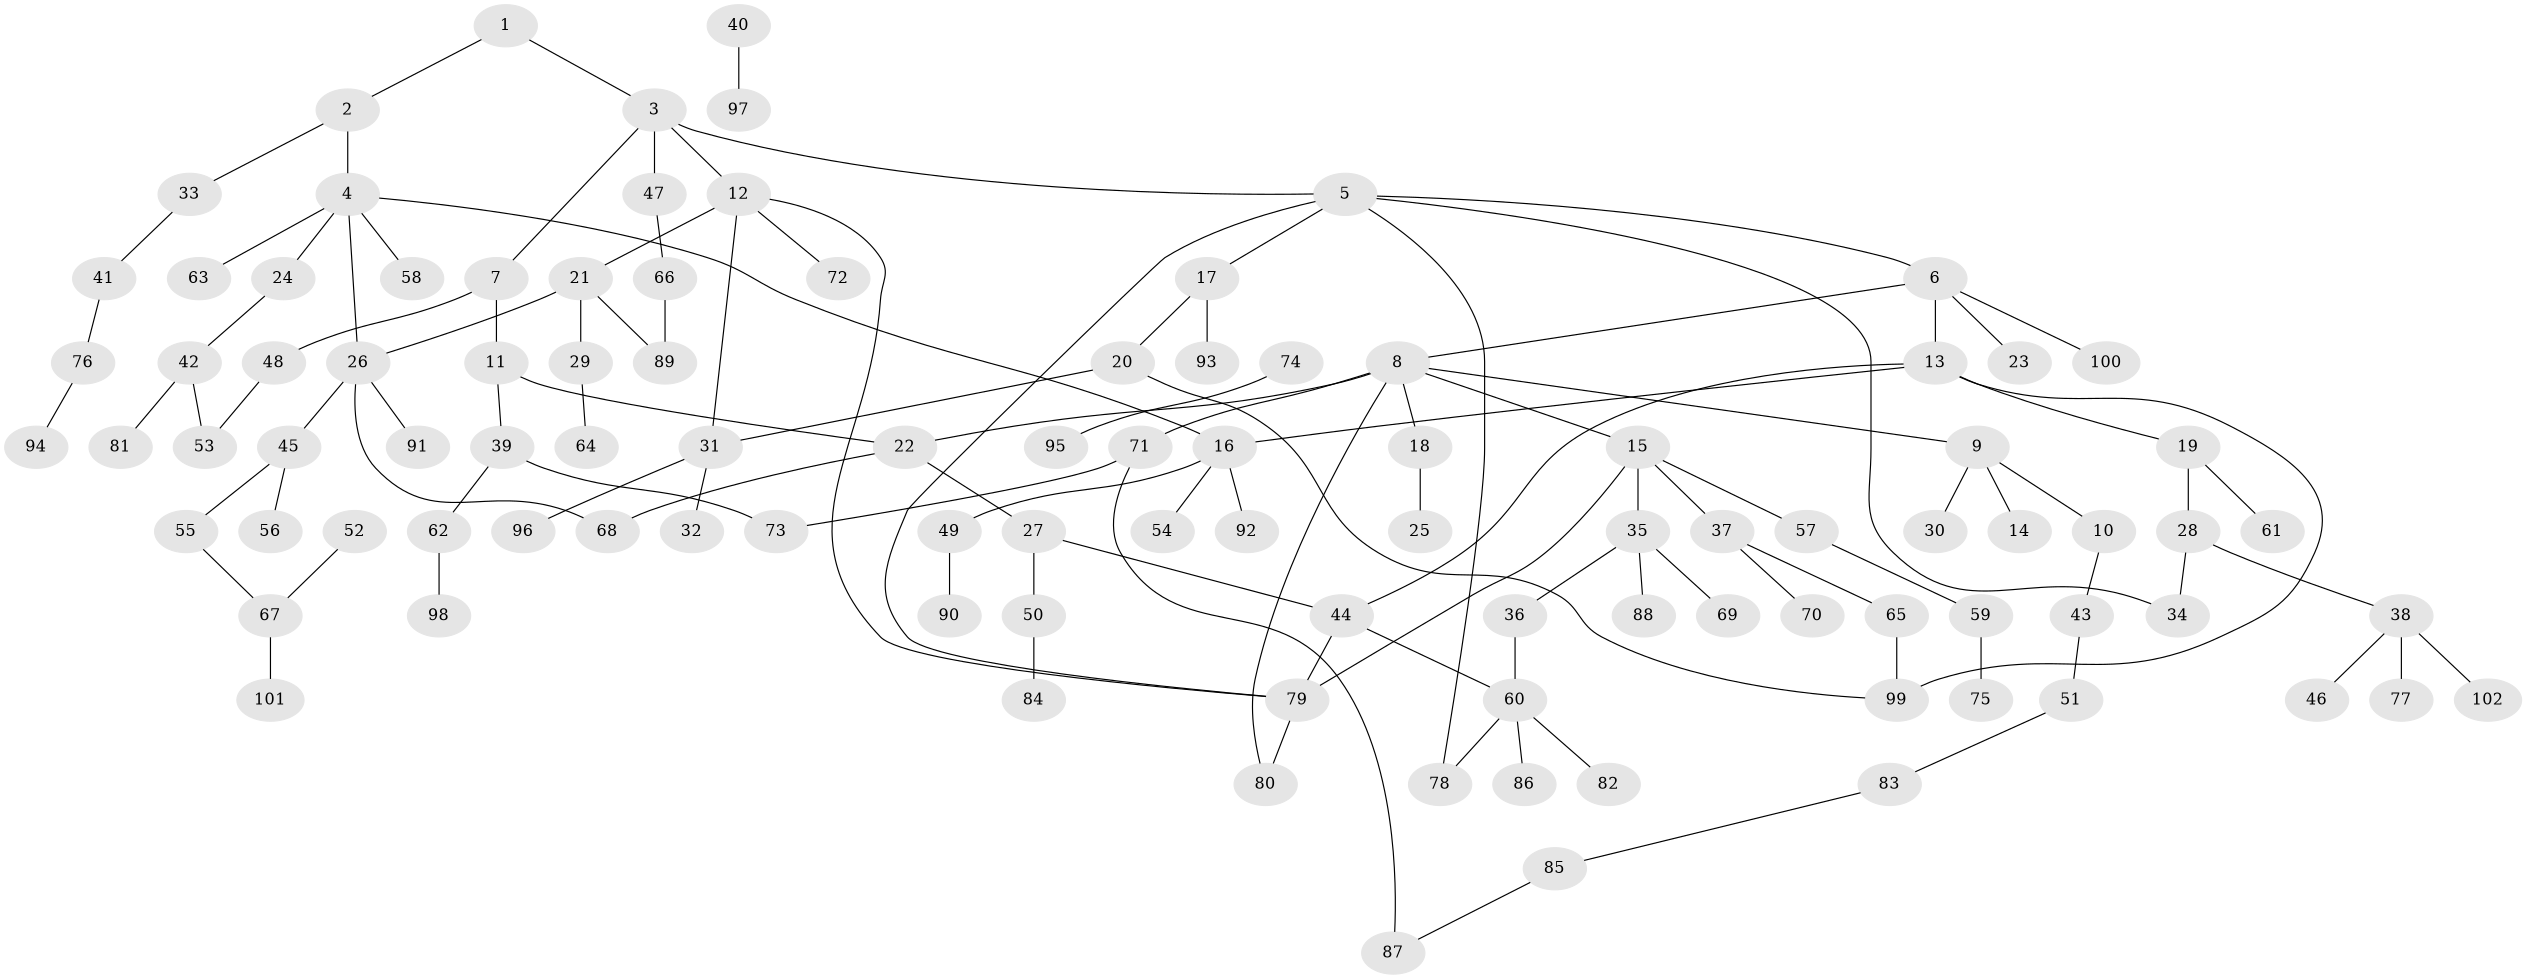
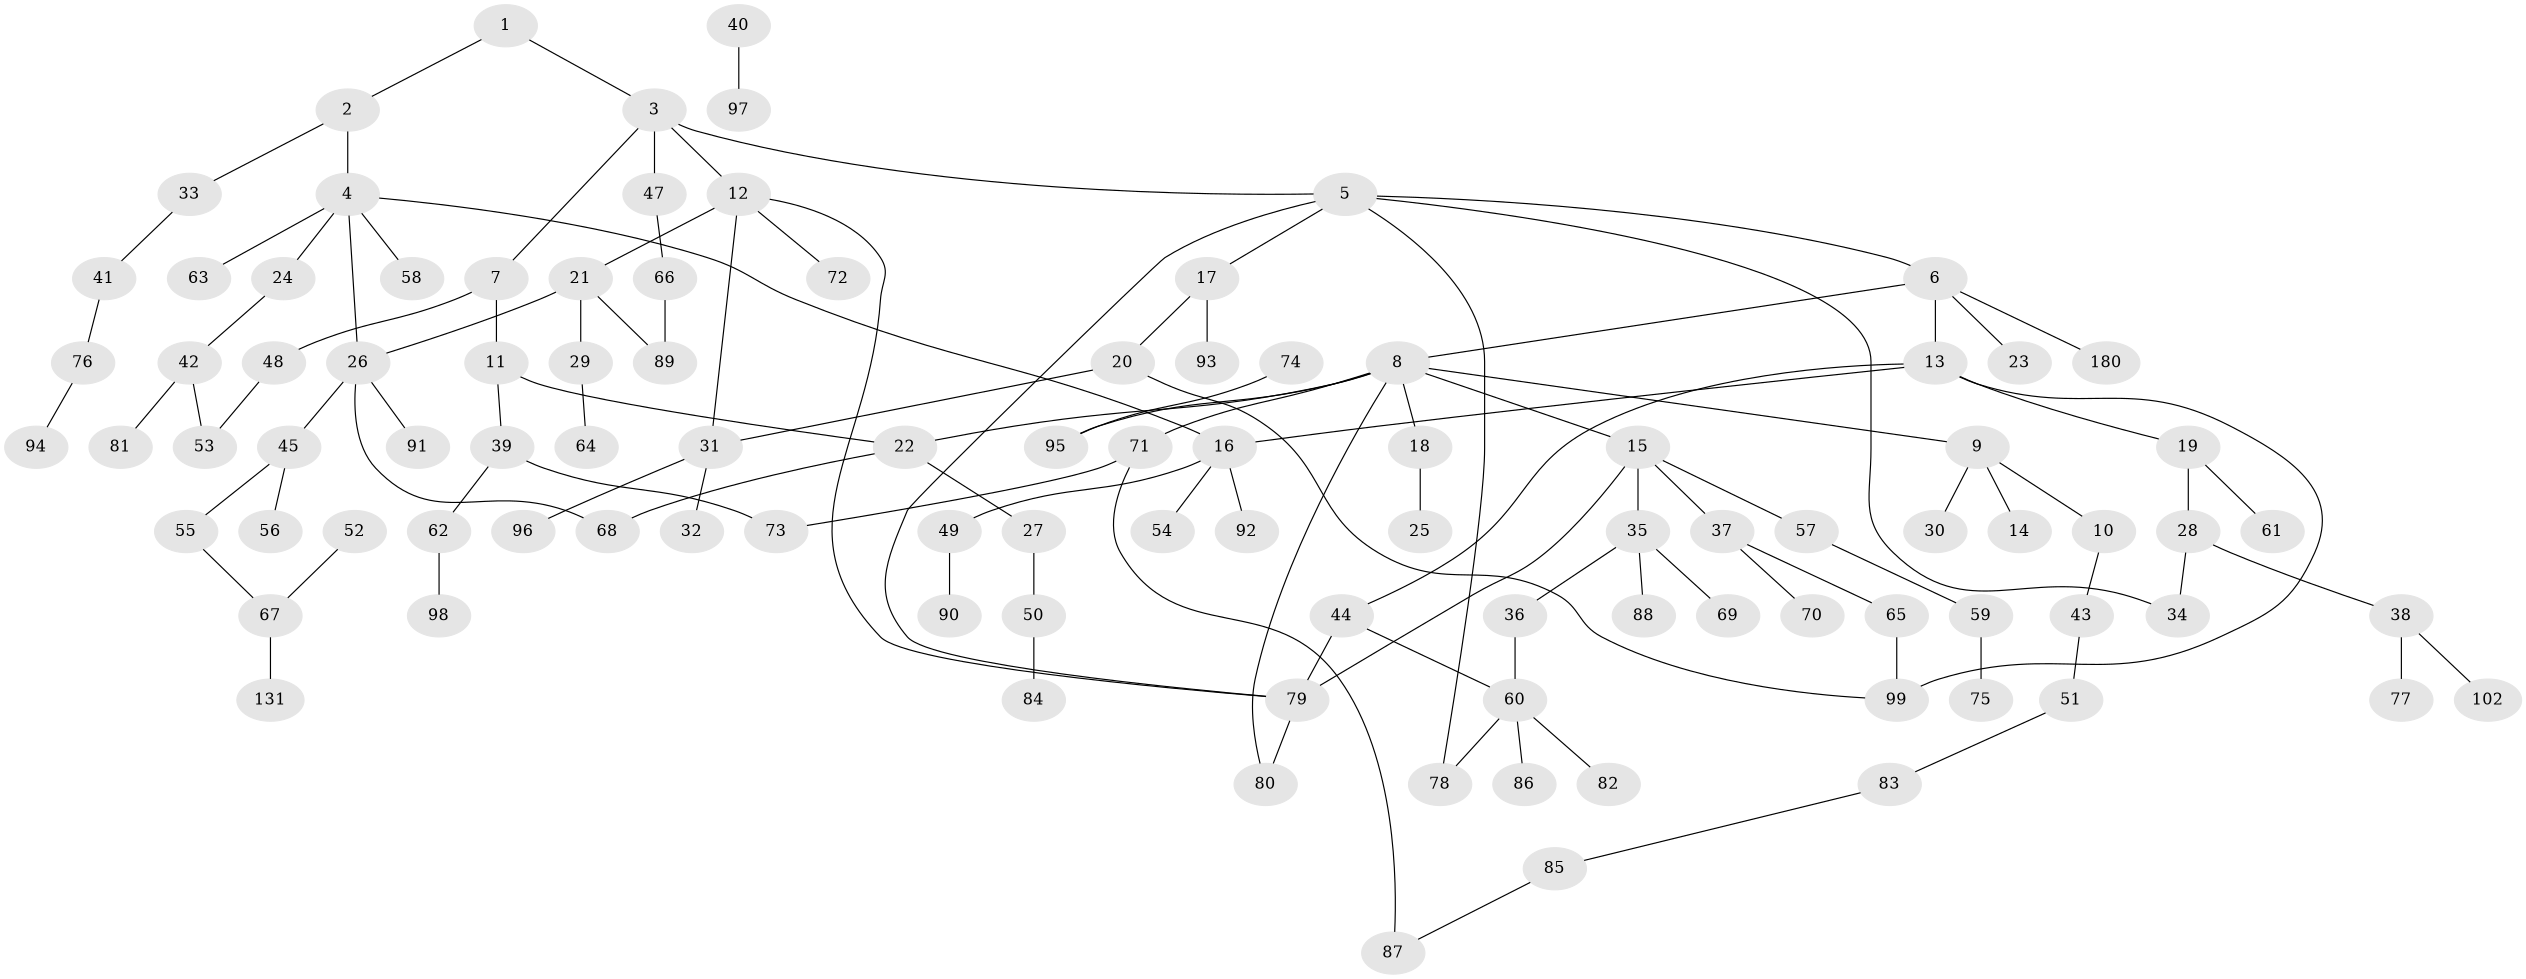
(2106, 363) -> (2106, 363)
none -> (1225, 401)
(1188, 574) -> none
(270, 700) -> (270, 700)
(2317, 700) -> none
